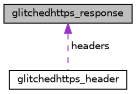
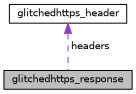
(68, 52) -> (68, 52)
